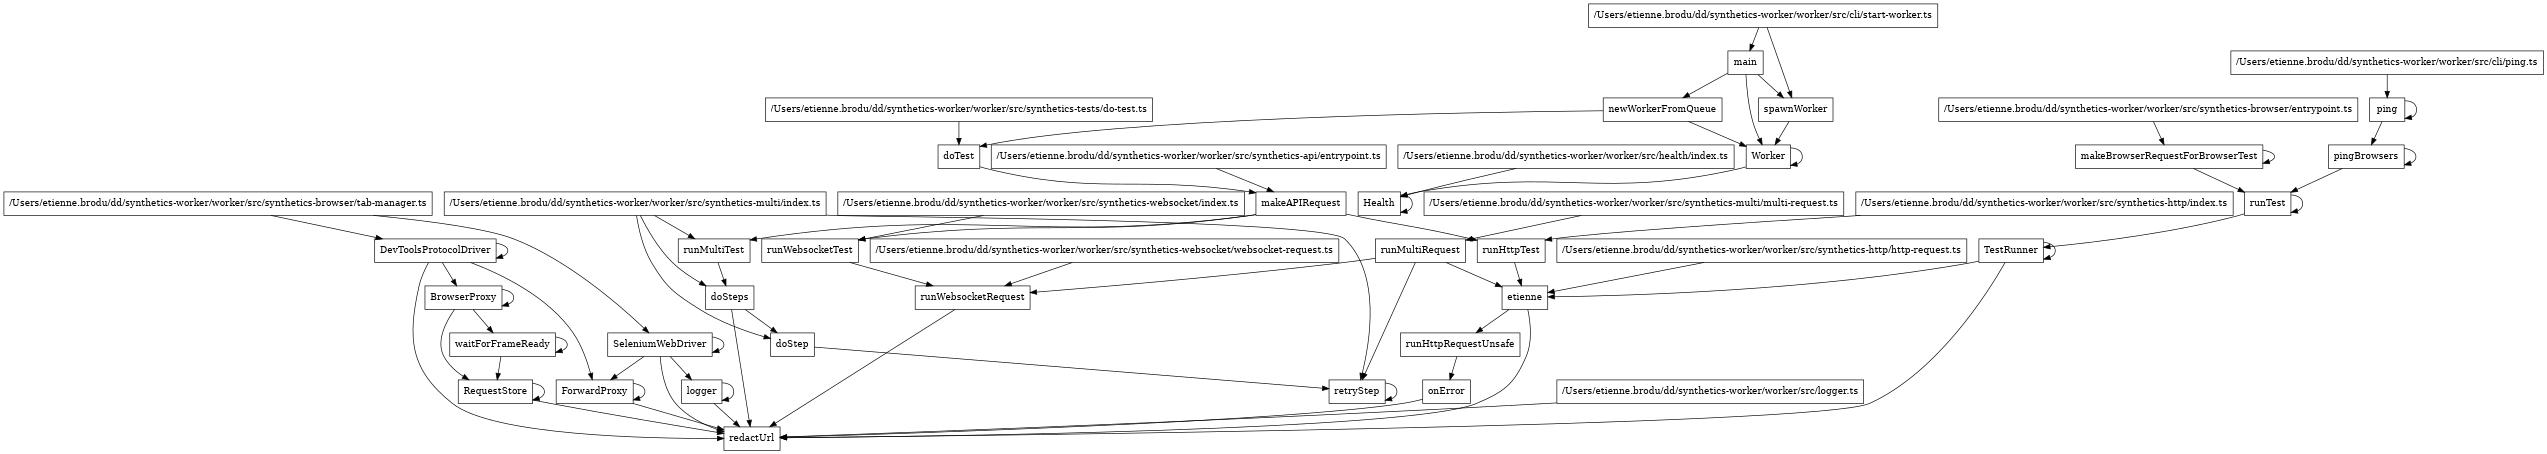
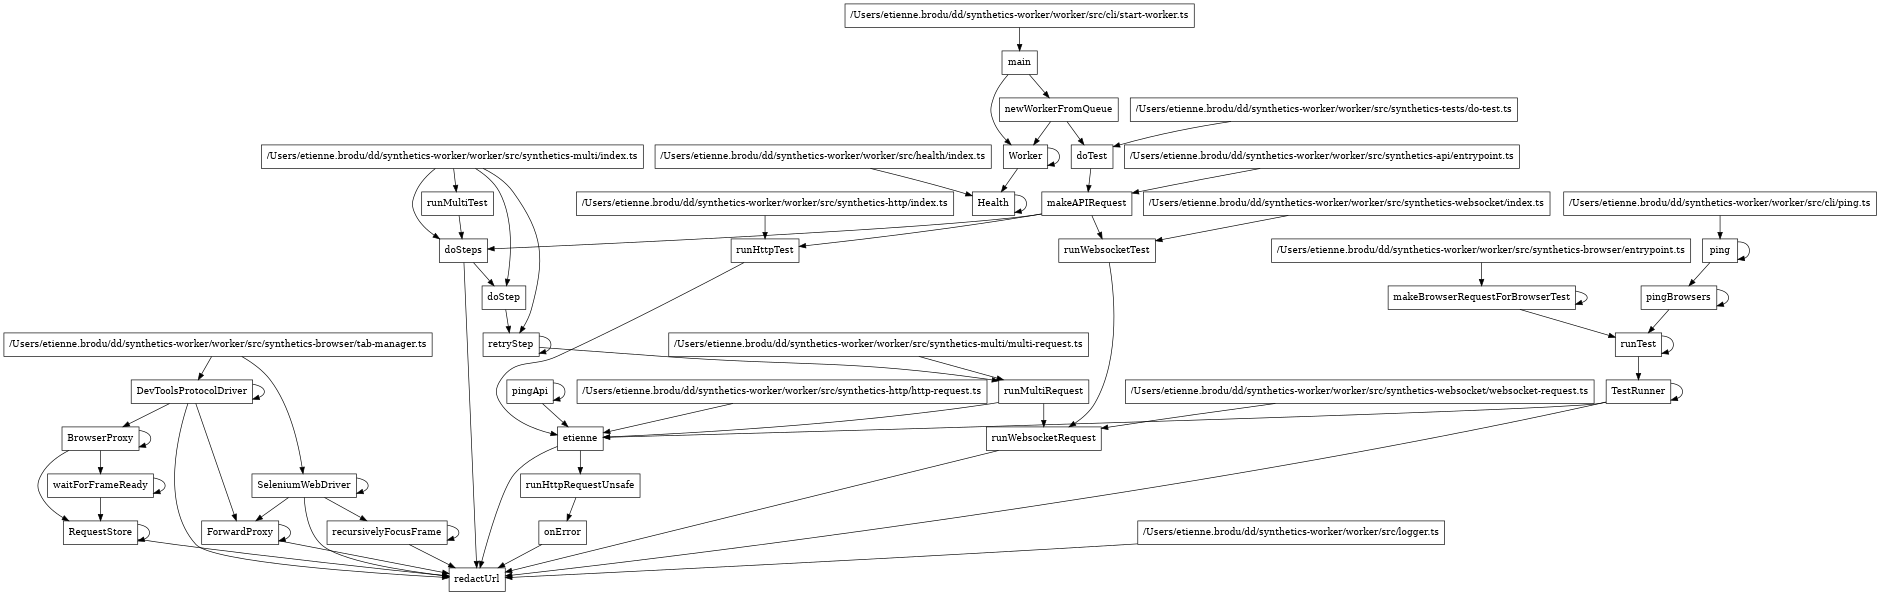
(1796, 110) -> none
(969, 225) -> (768, 235)
(1390, 318) -> (766, 362)
none -> (530, 392)
(702, 392) -> (387, 533)
